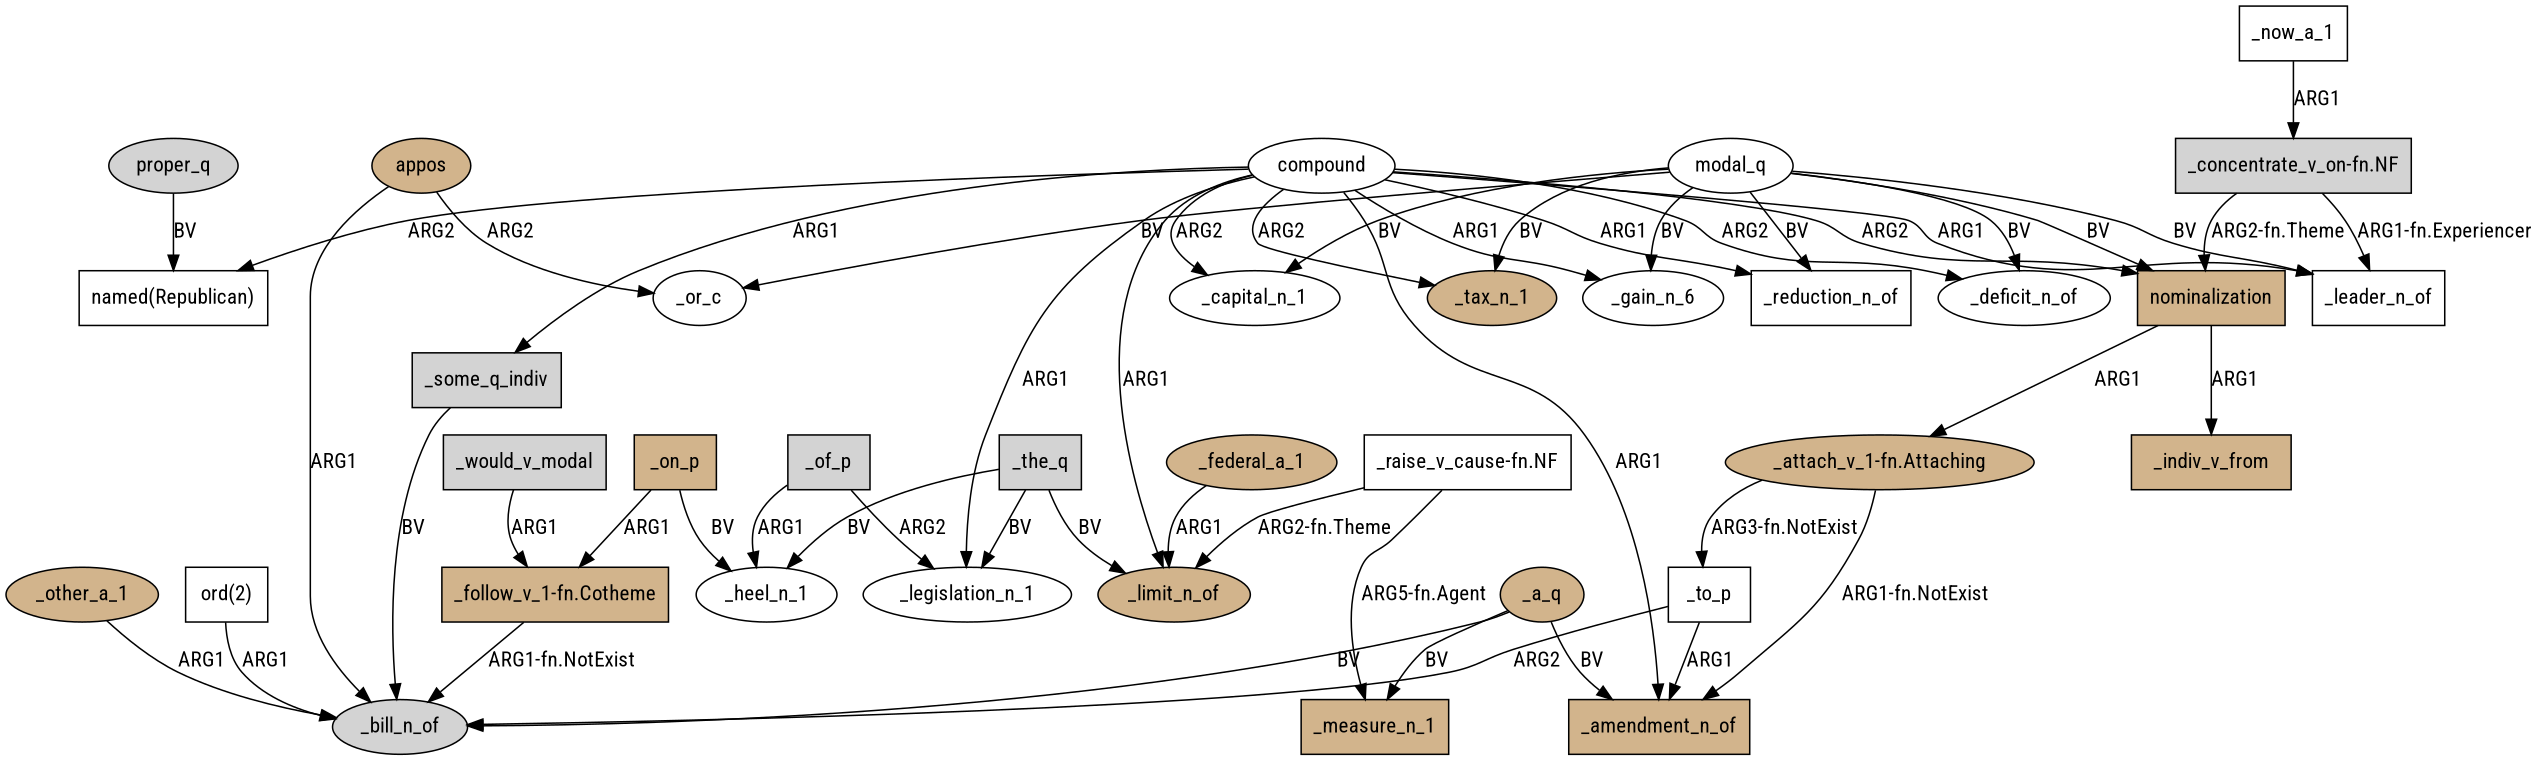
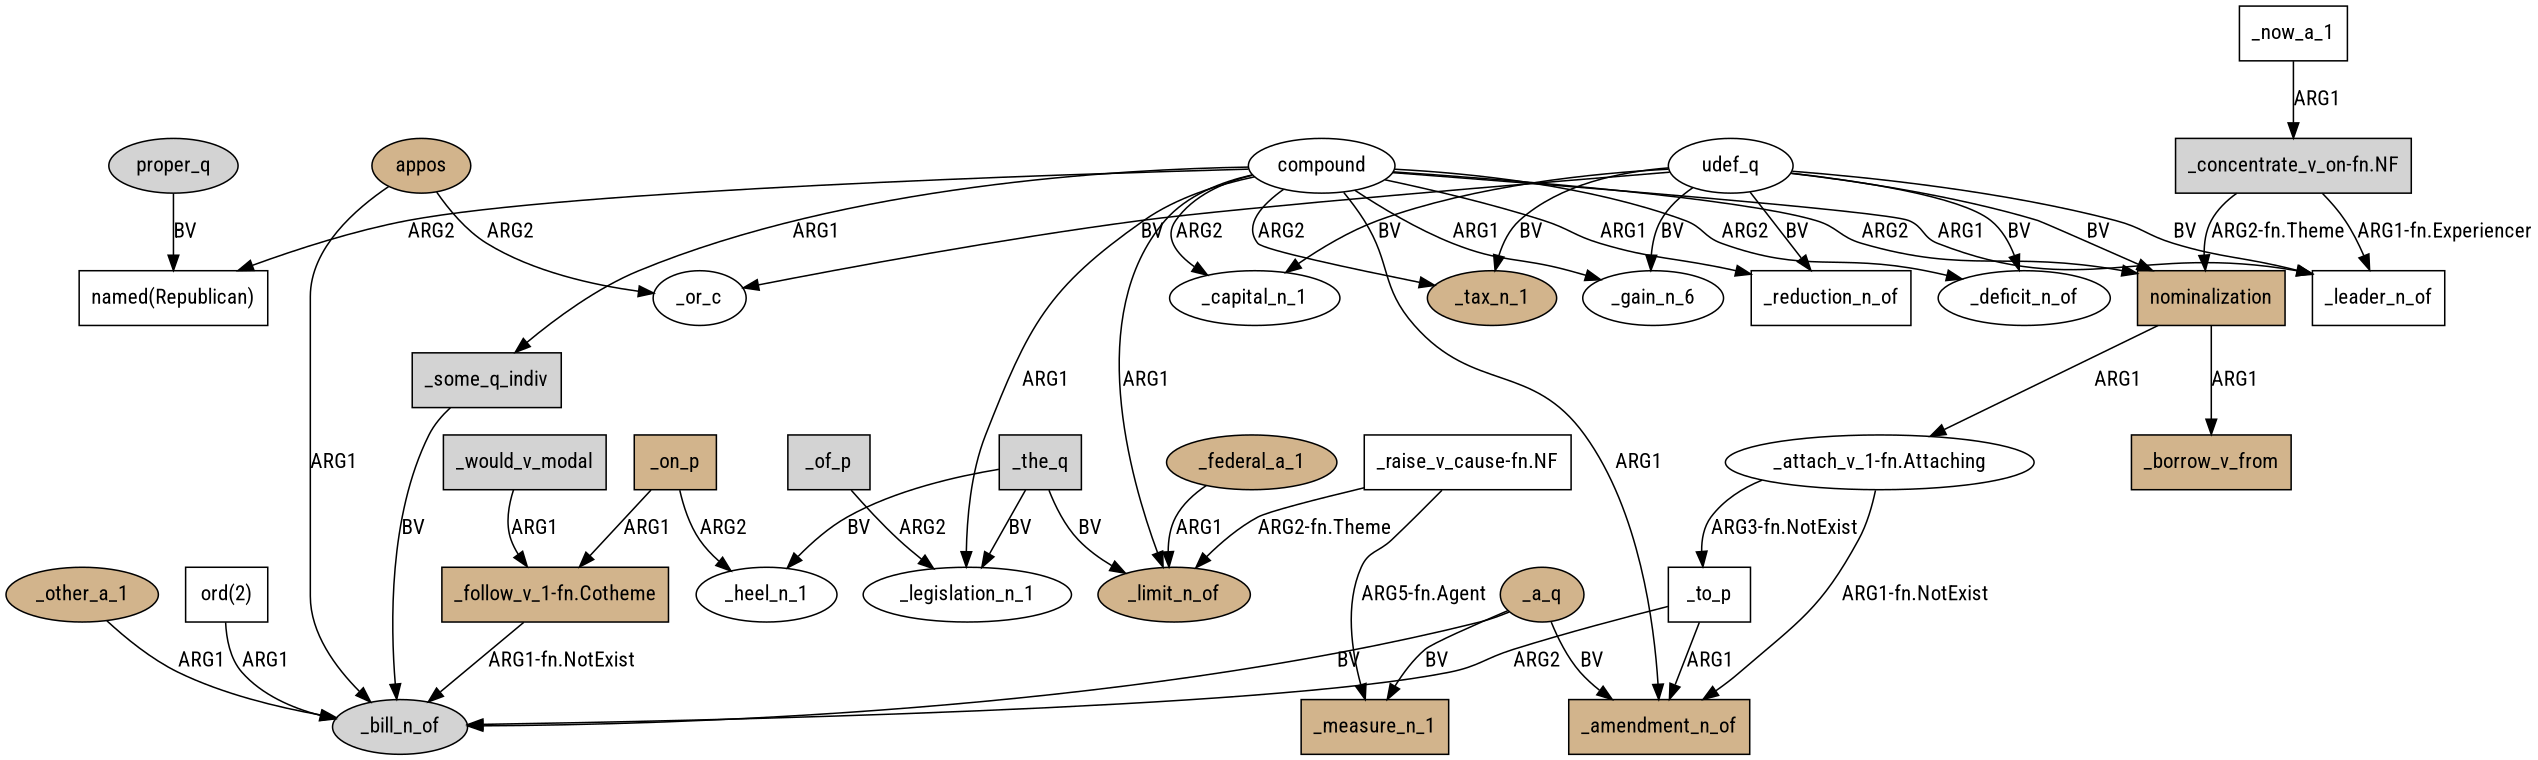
(1731, 166) -> (1731, 166)
(1880, 462) -> (1880, 462)
(2211, 462) -> (2211, 462)
(759, 514) -> none
(723, 528) -> (723, 528)
